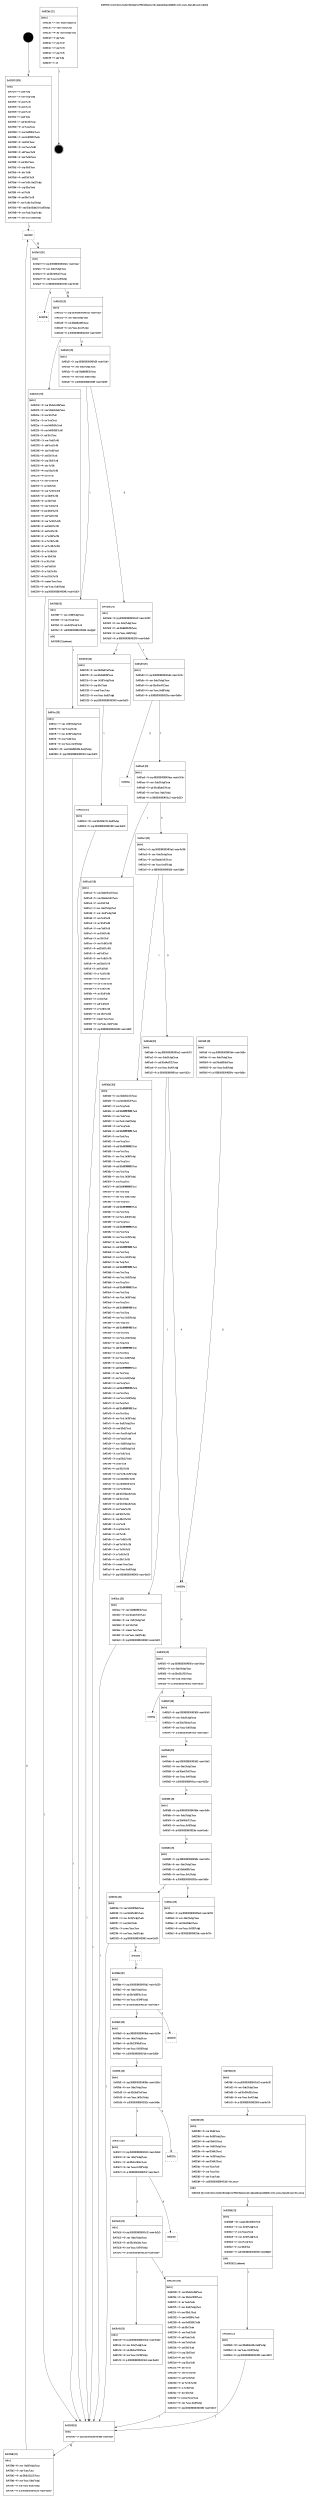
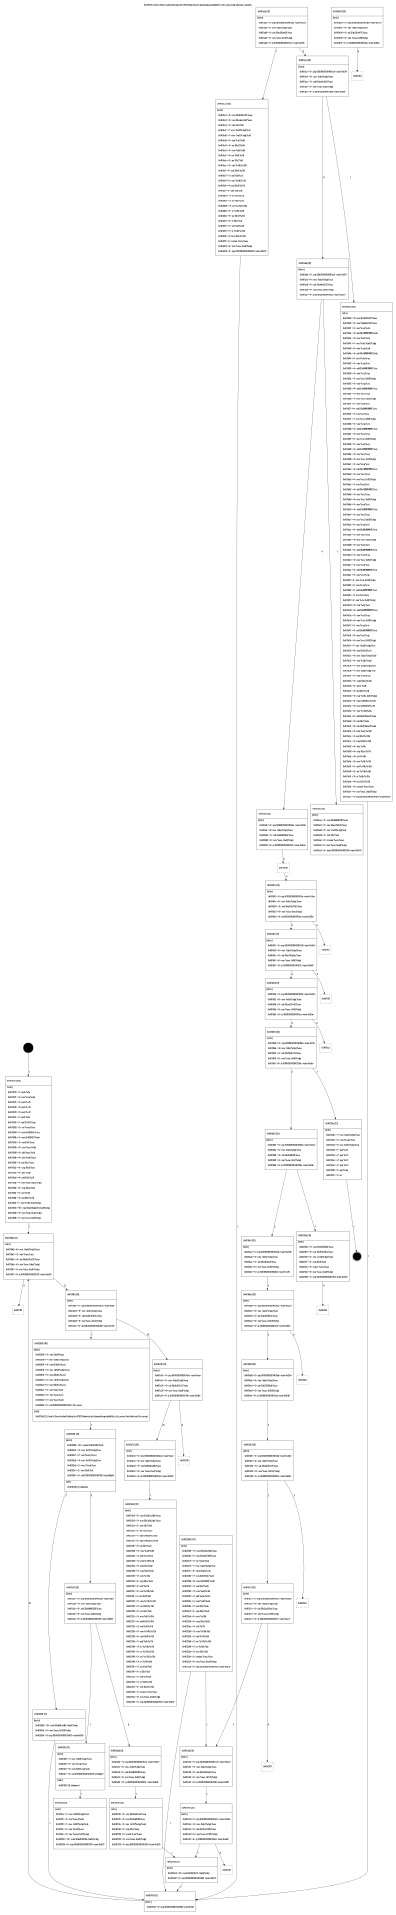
(28, 226) -> (28, 1227)
(35, 243) -> (145, 1335)
(81, 341) -> (90, 1536)
(142, 651) -> none
(159, 730) -> none
none -> (326, 999)
none -> (325, 1048)
none -> (326, 1092)
none -> (60, 1284)
(174, 1329) -> (303, 554)
(44, 1512) -> none
(72, 1590) -> none
none -> (198, 1850)
none -> (227, 1870)
(136, 1964) -> (267, 1283)
(99, 2031) -> none
(106, 2181) -> none
(158, 2267) -> (206, 1708)
